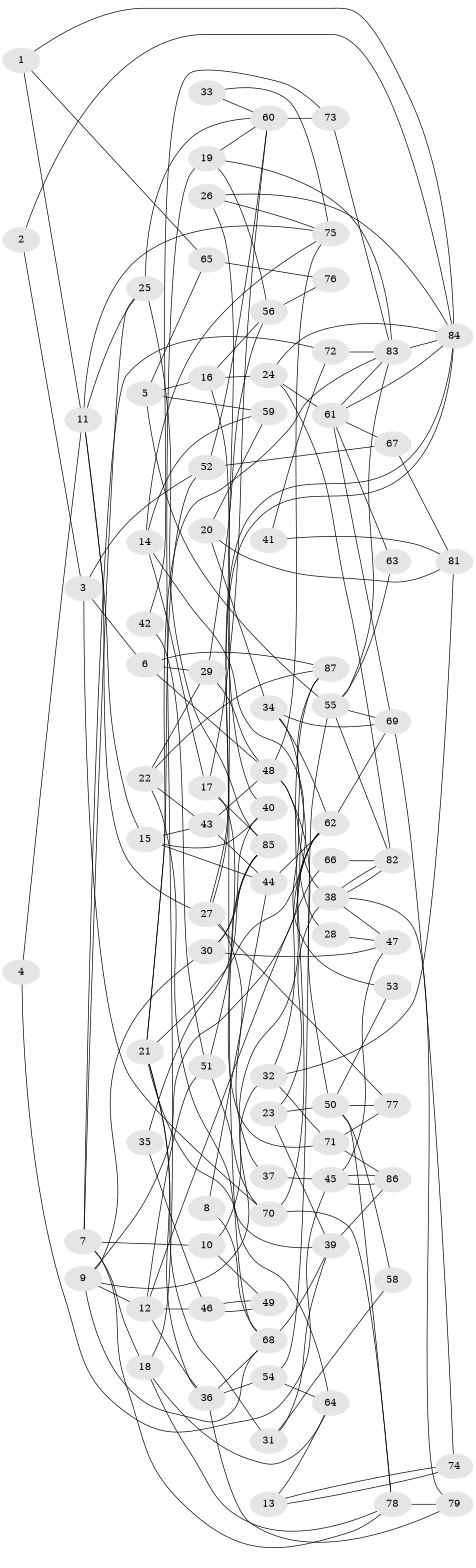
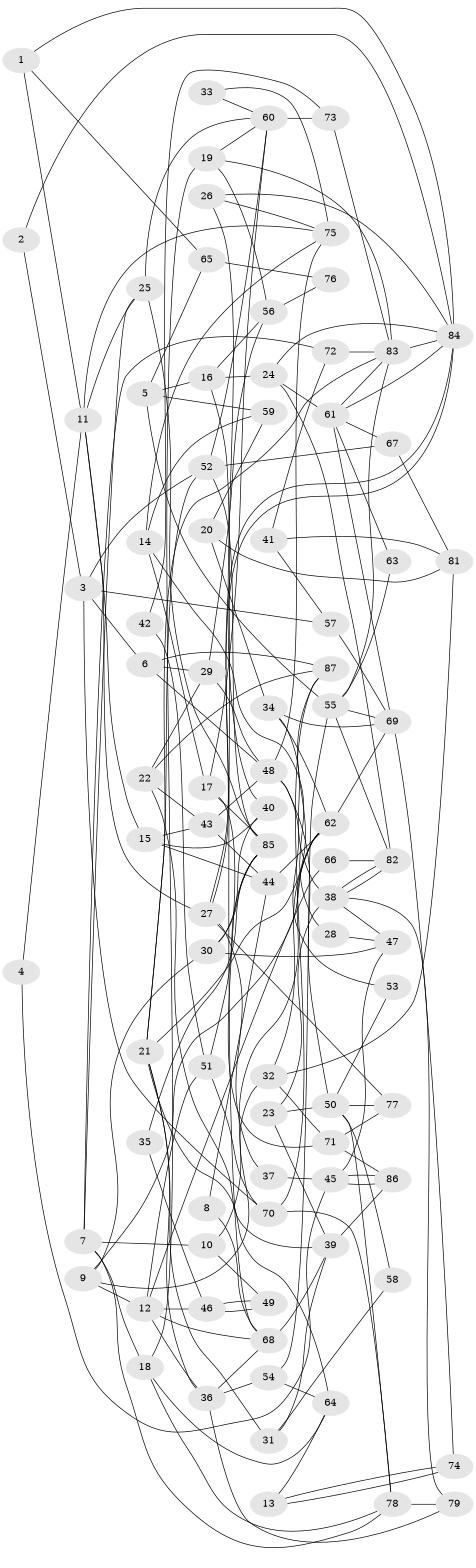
none -> (331, 624)
none -> (233, 658)
(159, 1409) -> (204, 1332)
